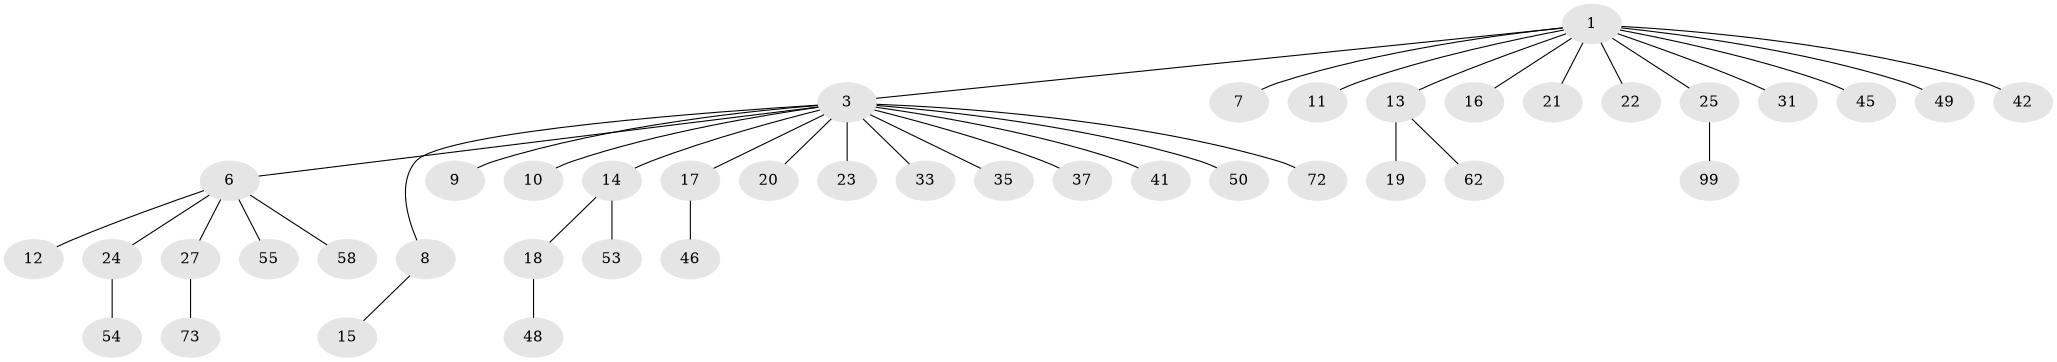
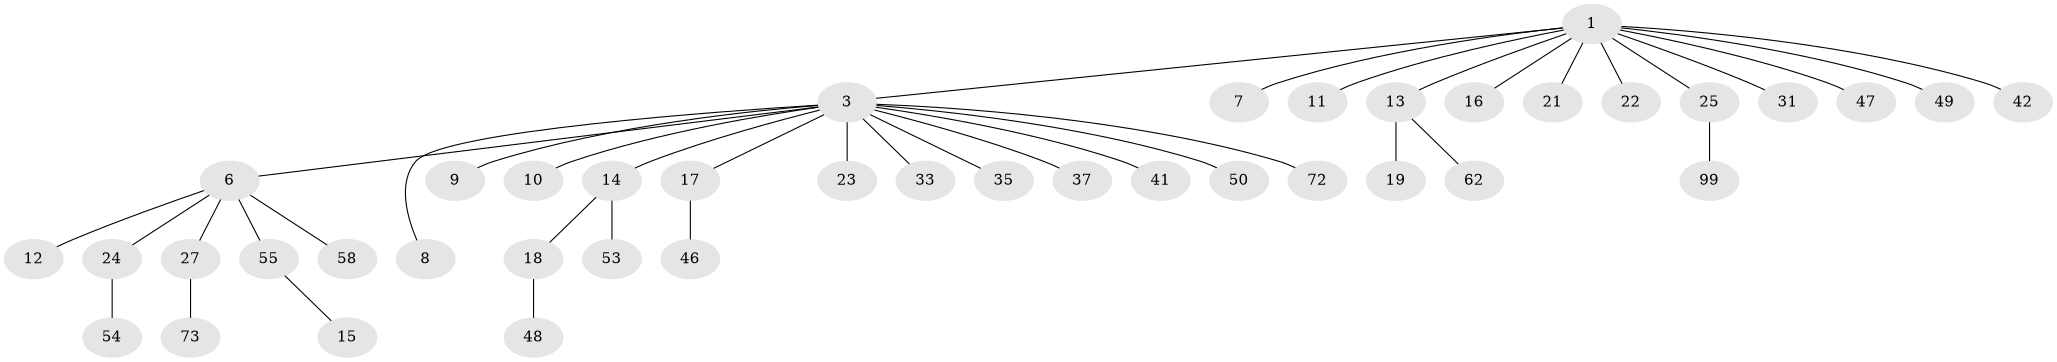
(1866, 102) -> (1866, 102)
(769, 181) -> none
(387, 298) -> (308, 298)
